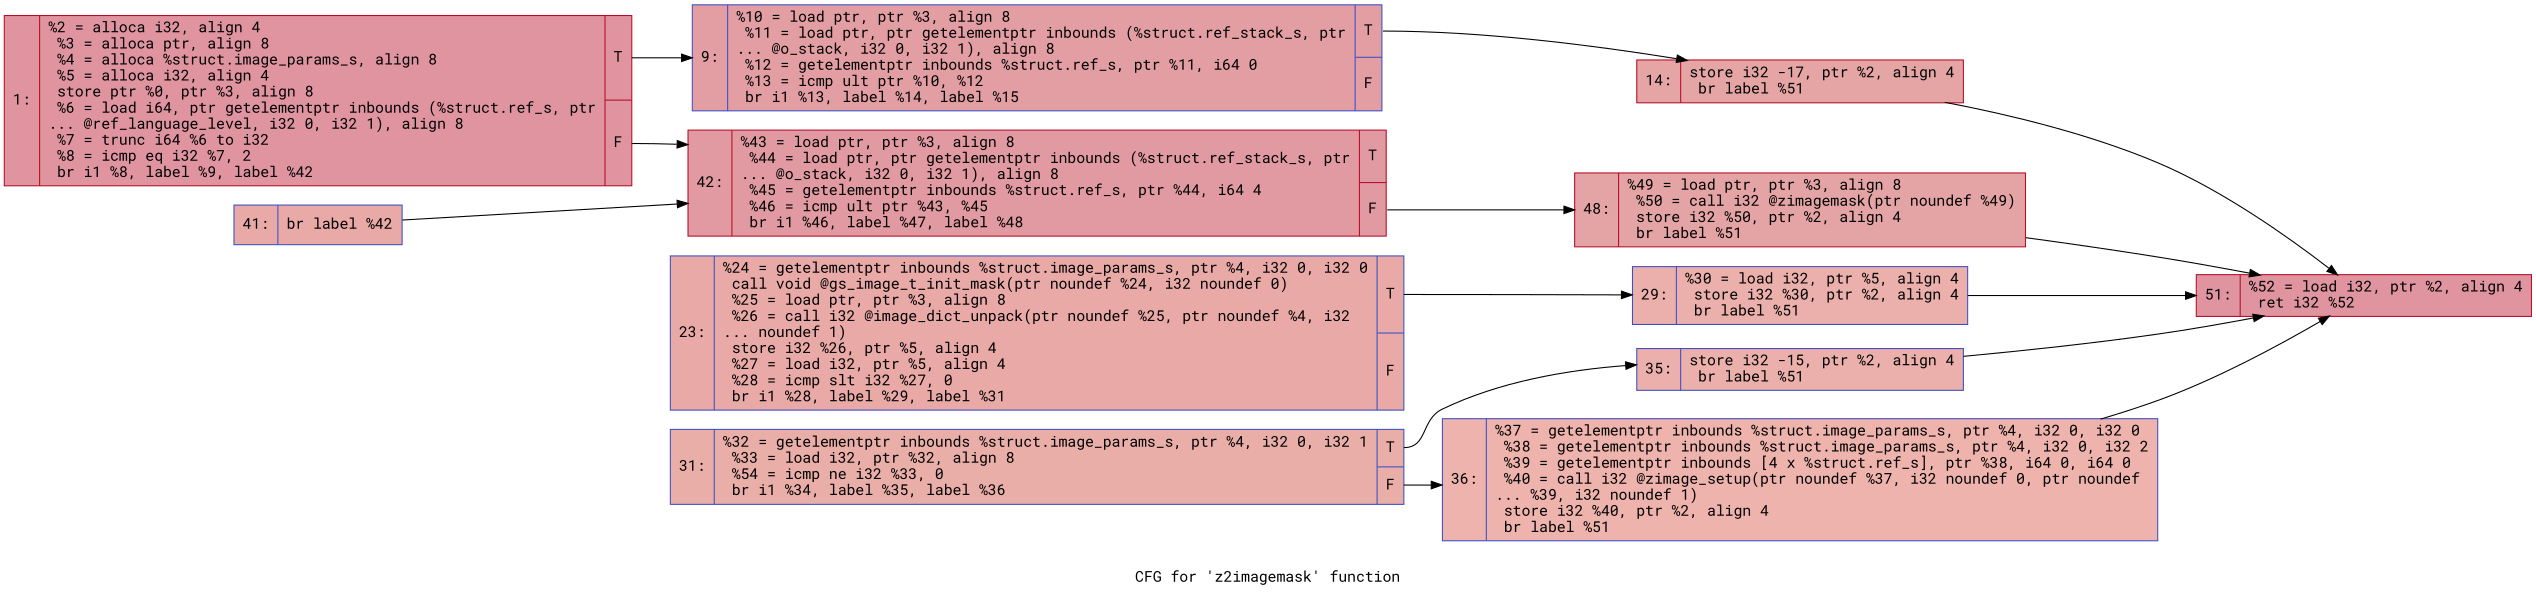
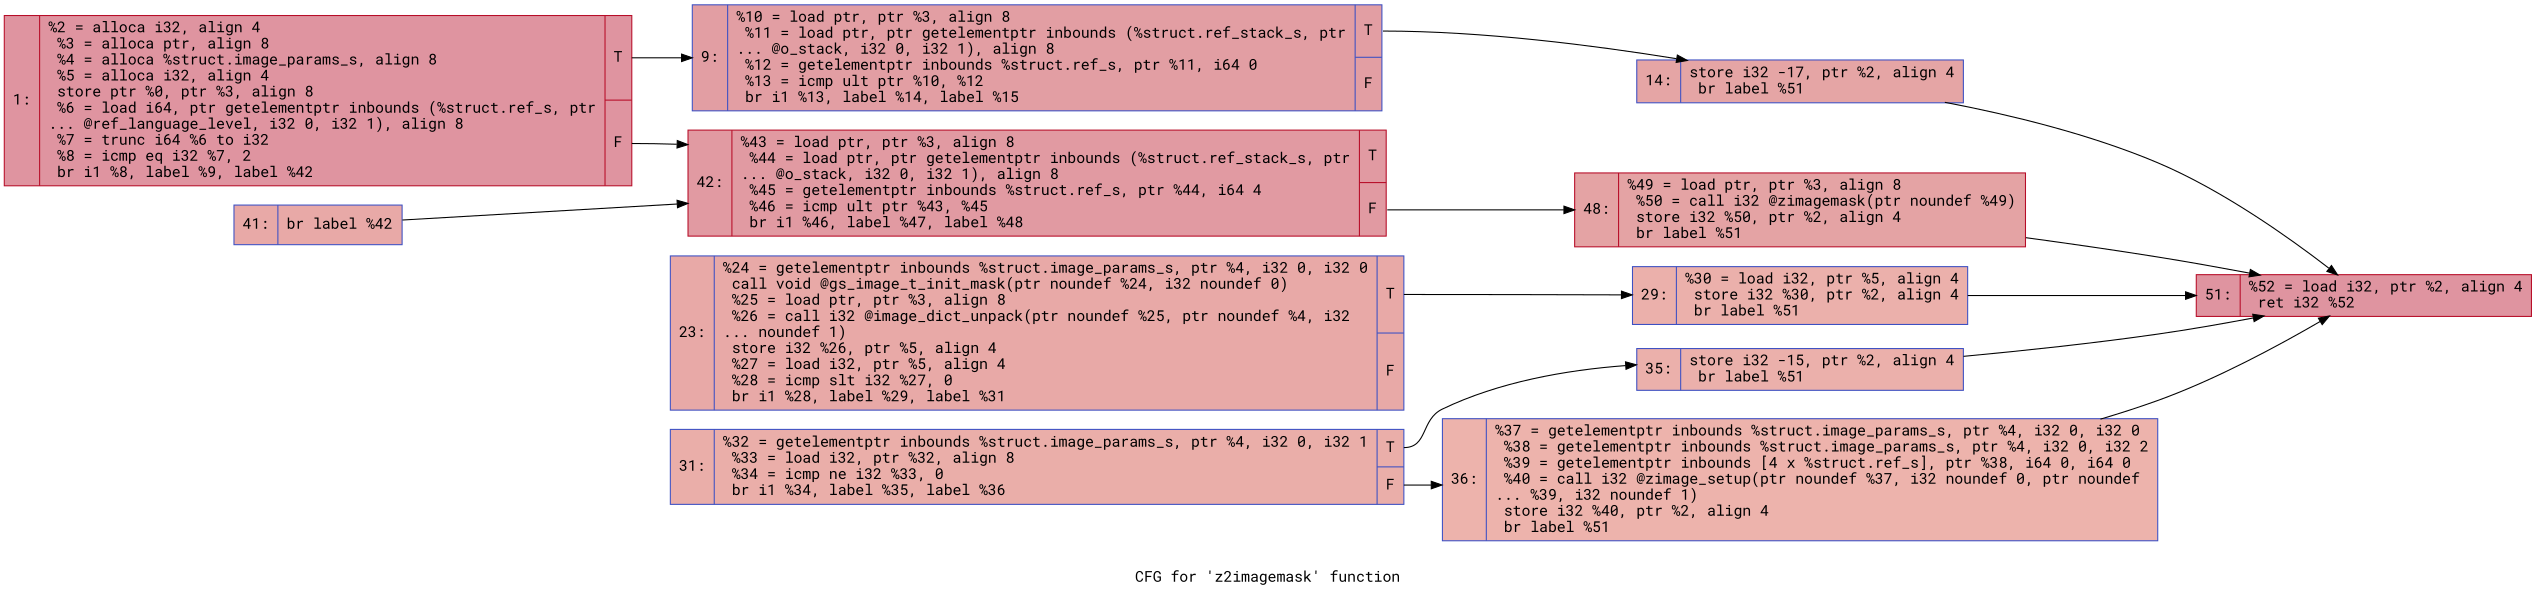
(1800, 81) -> (1800, 81)
(834, 474) -> (834, 474)
